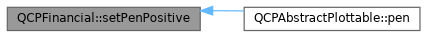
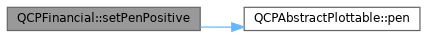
(228, 11) -> (216, 27)
